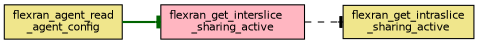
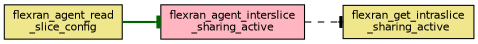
(63, 22) -> (63, 22)
(233, 22) -> (233, 22)
